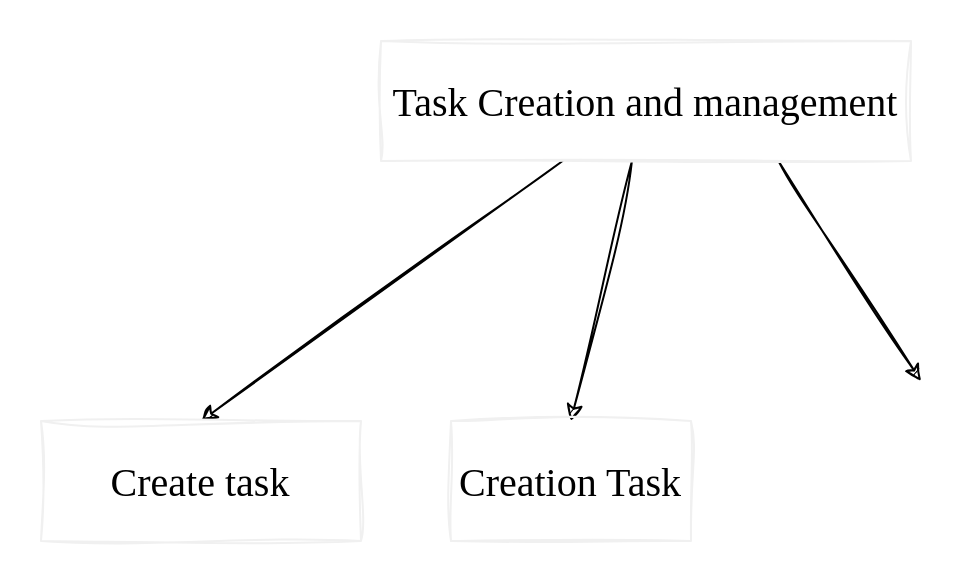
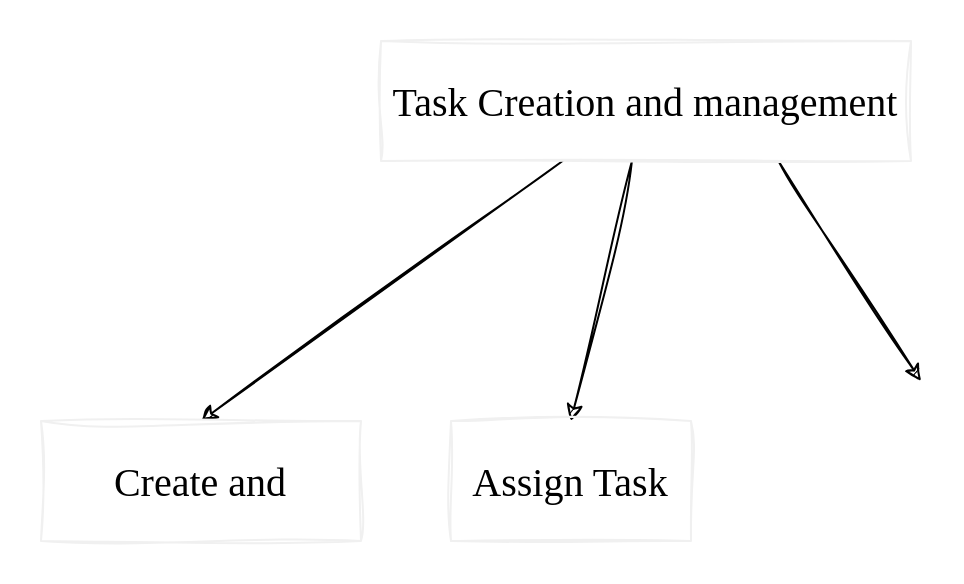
(201, 481) -> (201, 481)
(571, 481) -> (571, 481)
